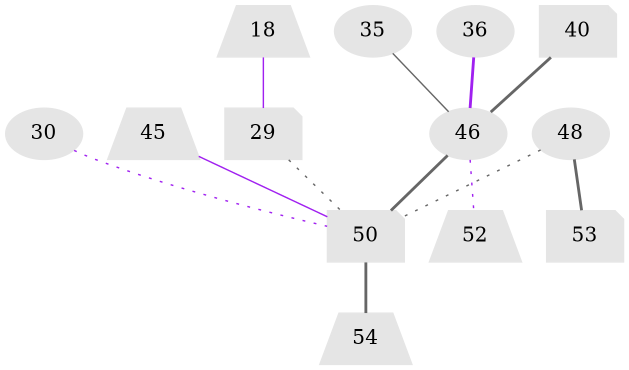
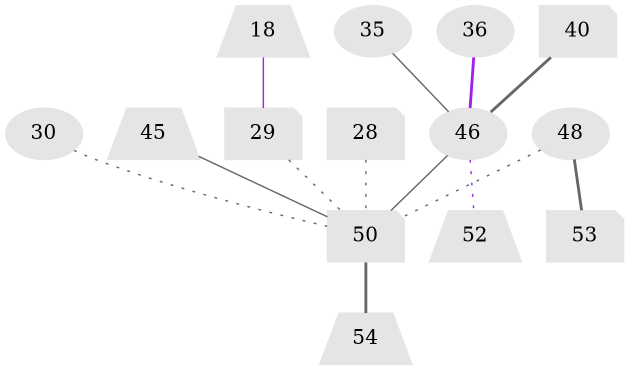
none -> (366, 134)
(419, 183) -> (419, 183)
(263, 187) -> (263, 187)
(199, 193) -> (199, 193)
